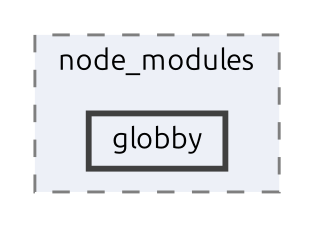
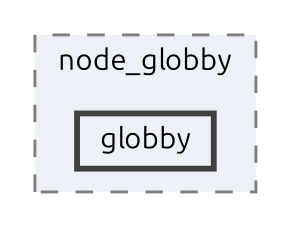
(157, 63) -> (145, 63)
